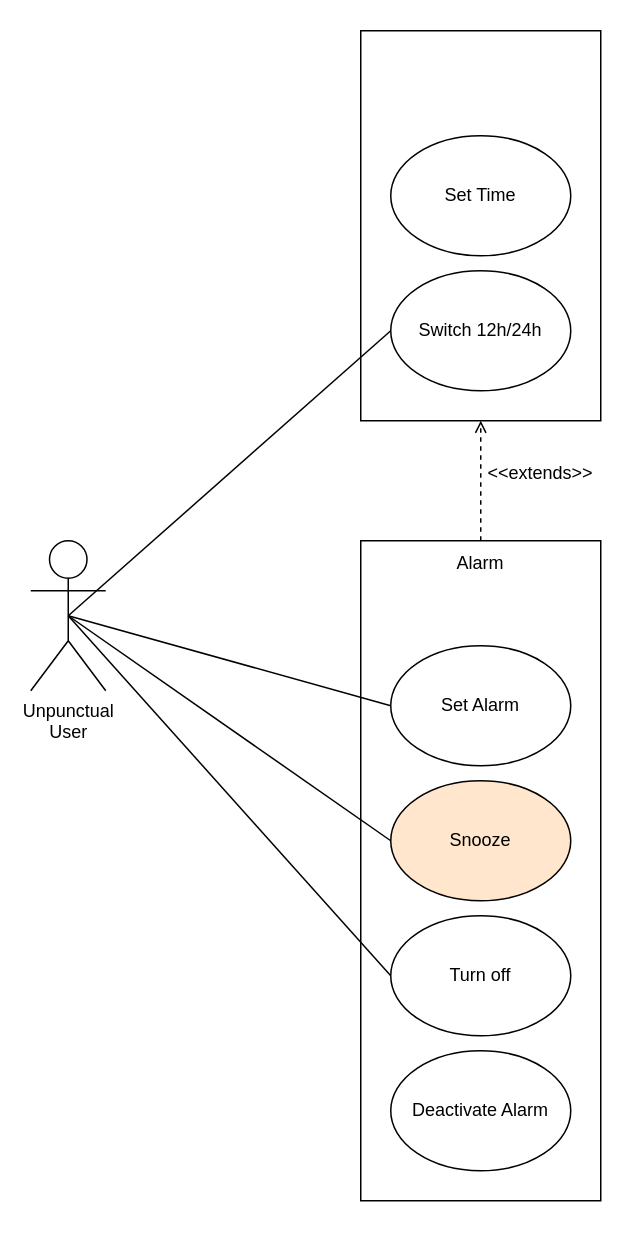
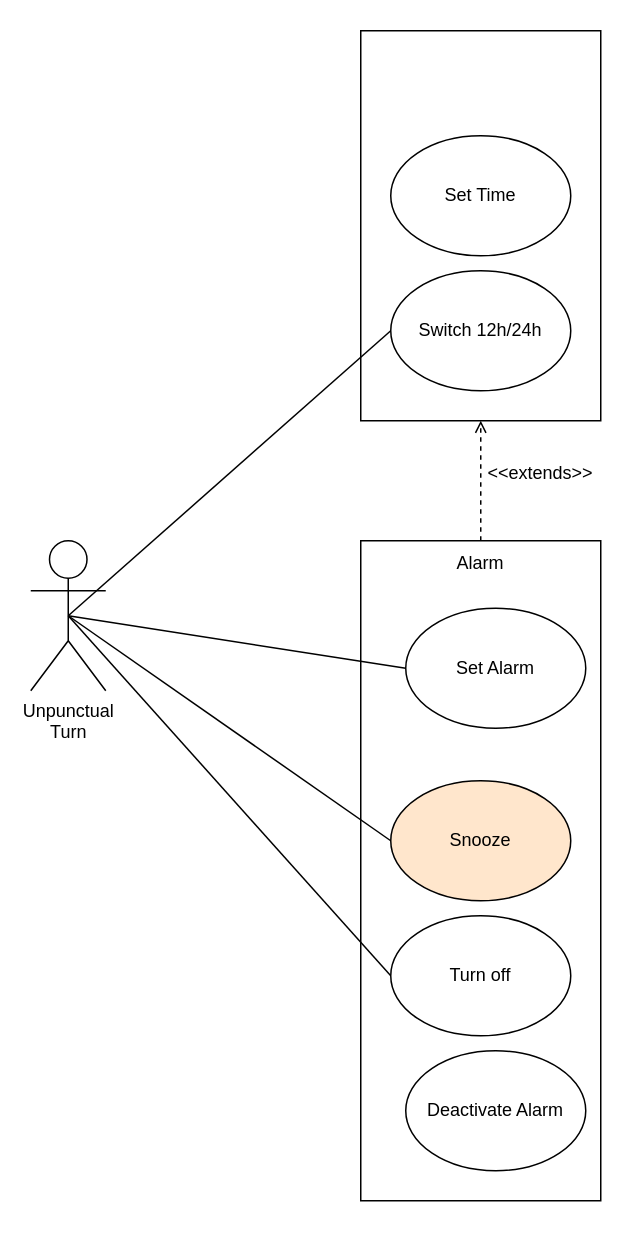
(481, 706) -> (496, 668)
(69, 723) -> (69, 723)
(481, 1111) -> (496, 1111)
